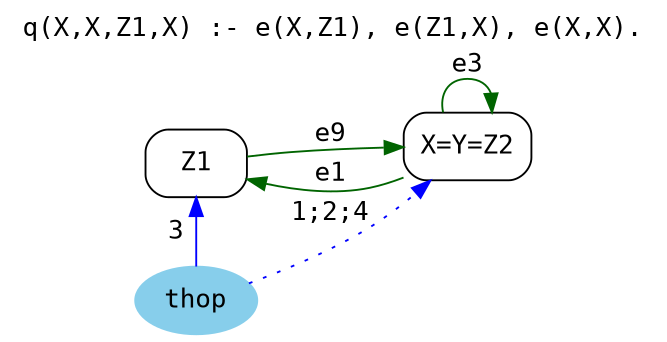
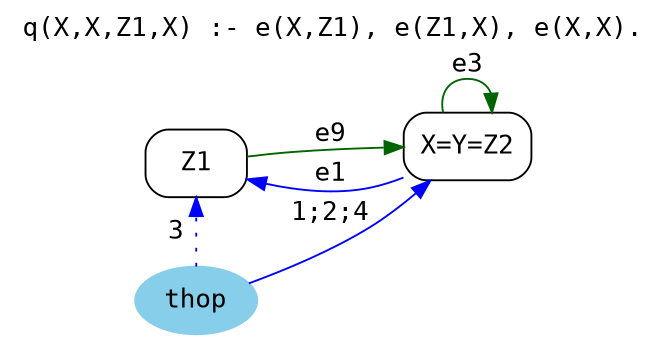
(335, 191) -> (335, 191)
(196, 241) -> (196, 241)
(336, 246) -> (336, 246)
